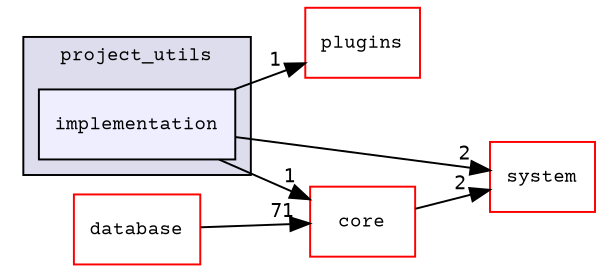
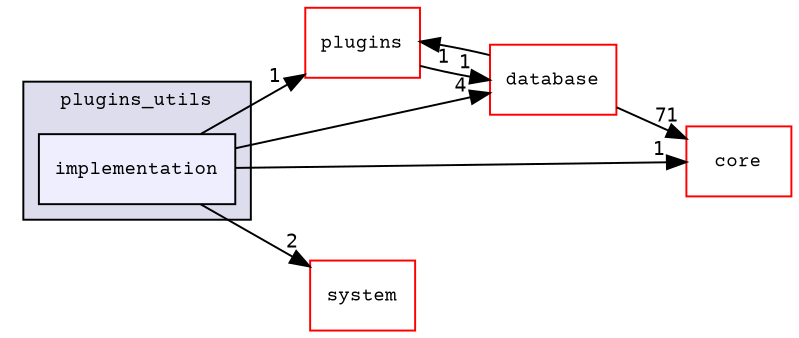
none -> (465, 50)
(137, 55) -> (137, 100)
none -> (445, 72)
none -> (353, 123)
(443, 202) -> none
